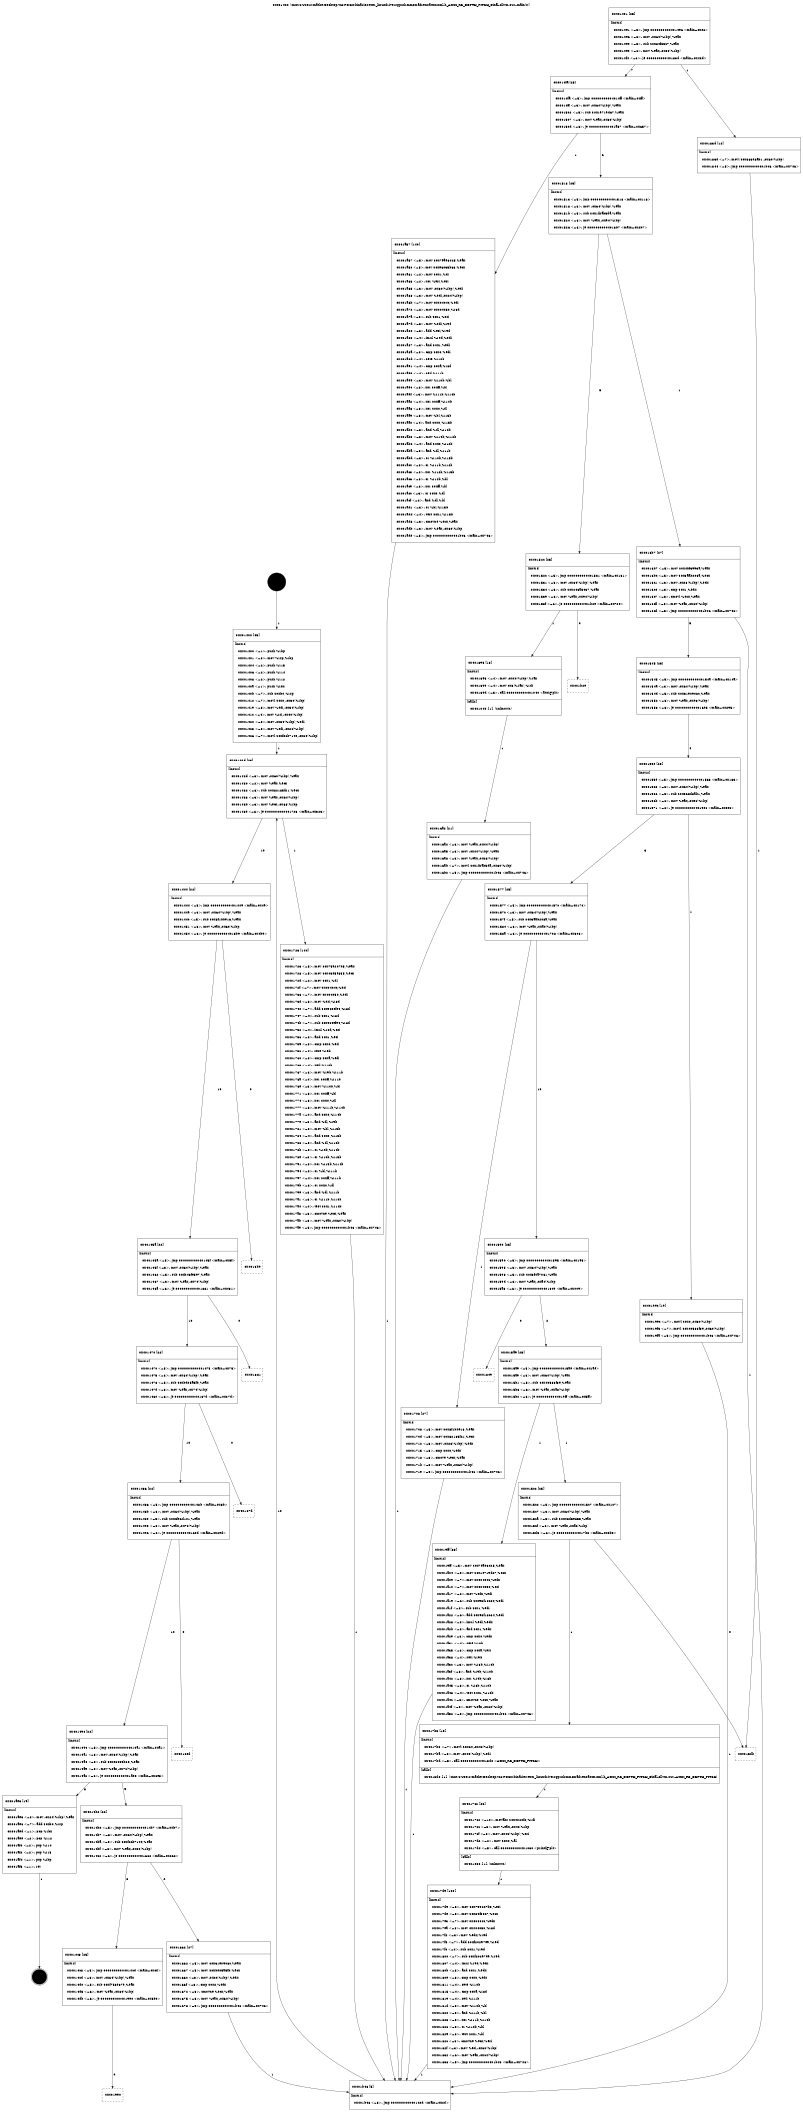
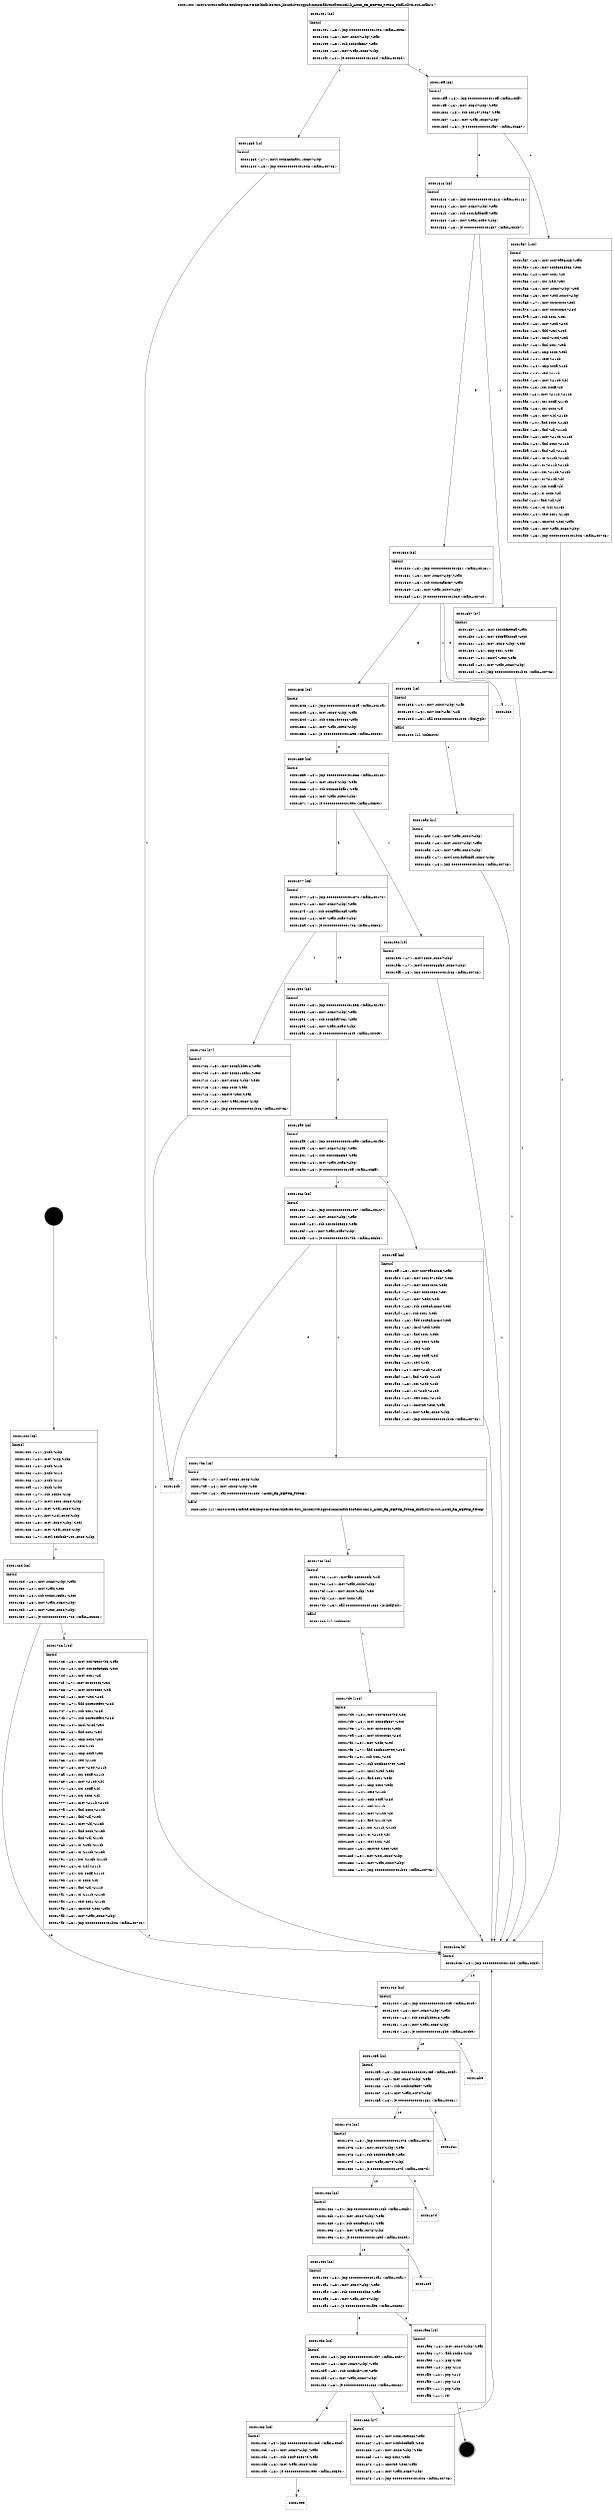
(688, 636) -> (390, 643)
(484, 1375) -> none
(277, 1471) -> (469, 1975)
